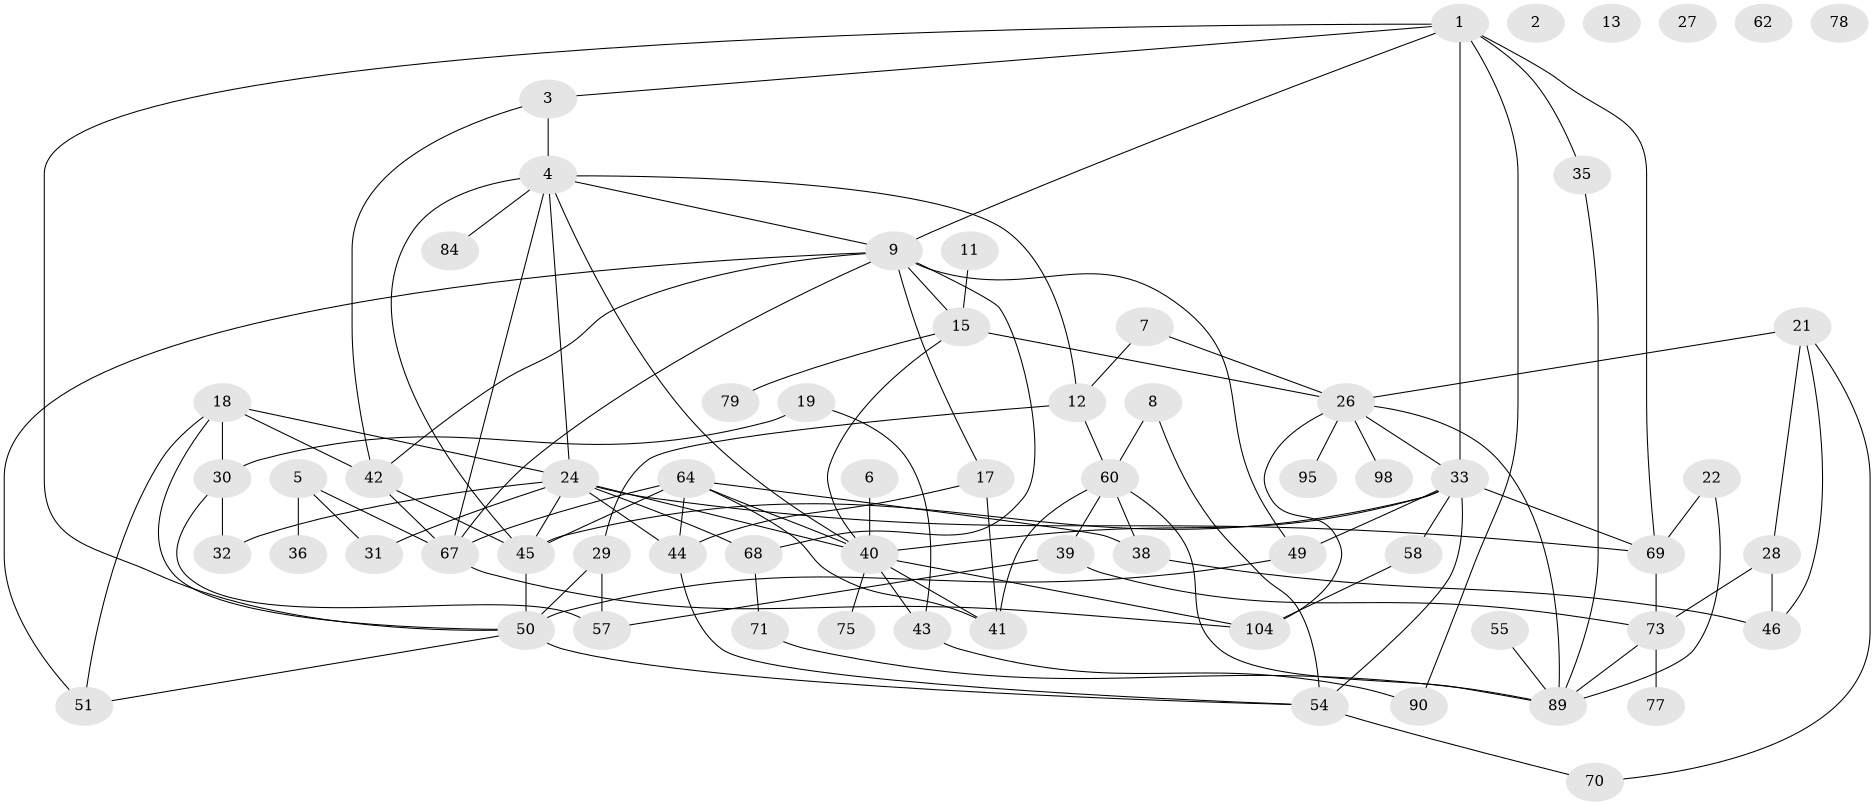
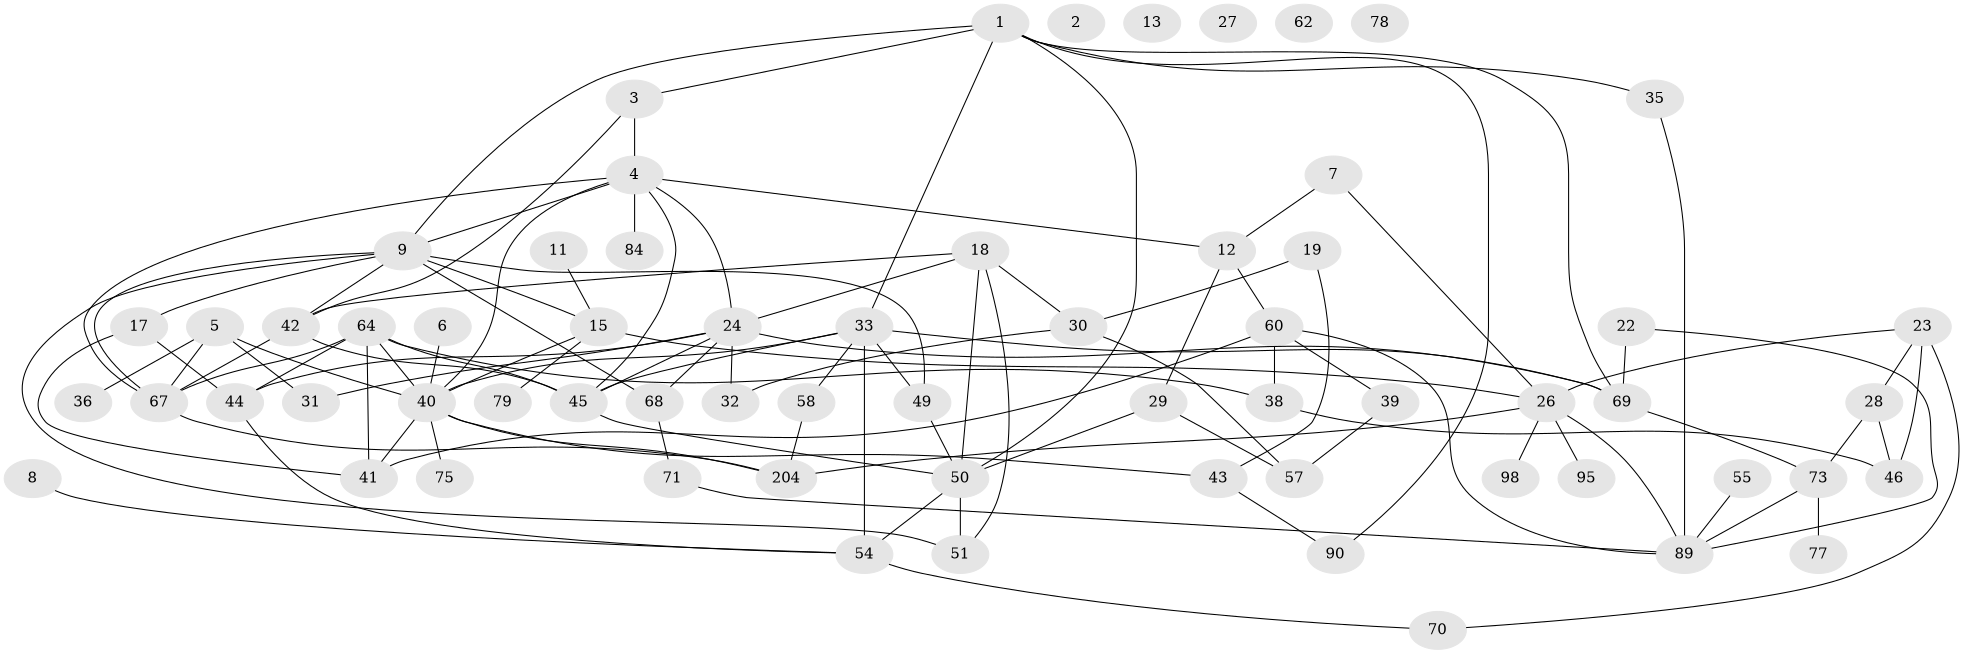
(1803, 327) -> (1923, 327)
(1132, 441) -> none
(1403, 441) -> none
(720, 517) -> (339, 376)
(1357, 603) -> none
(1260, 630) -> (786, 479)
